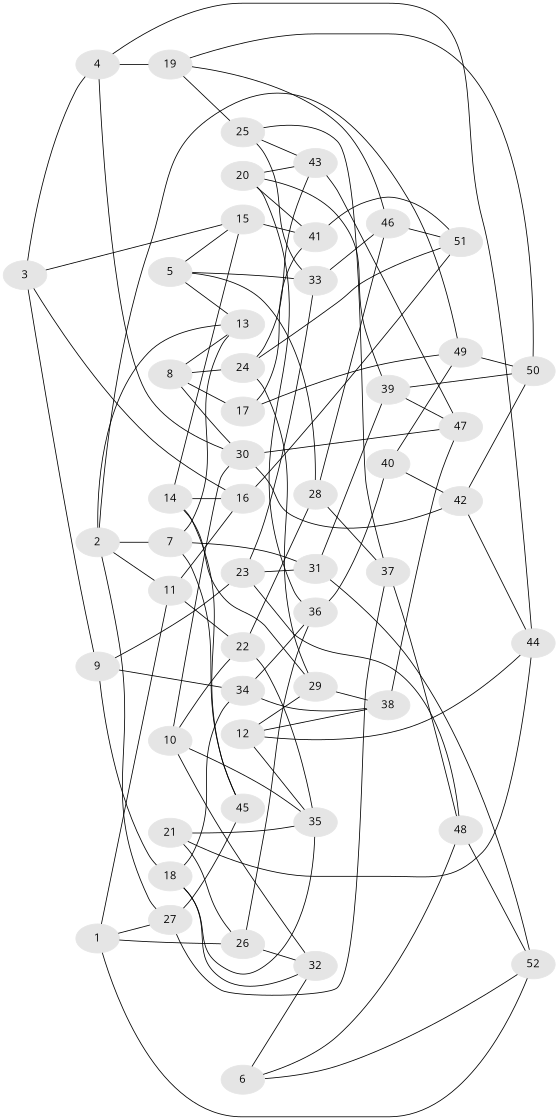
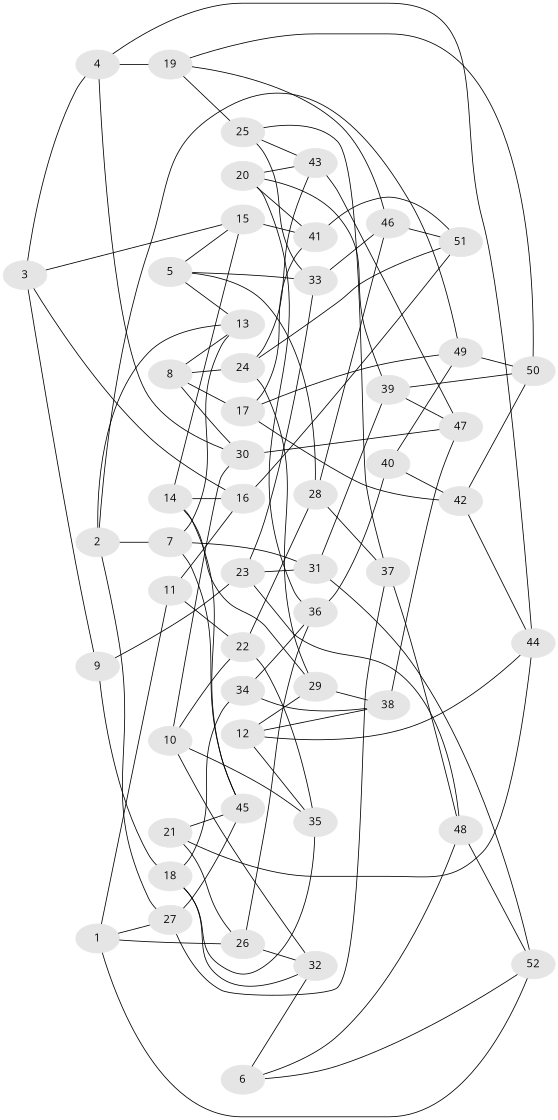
(326, 526) -> (343, 474)
(134, 566) -> none
(170, 679) -> none
(243, 832) -> (207, 821)
